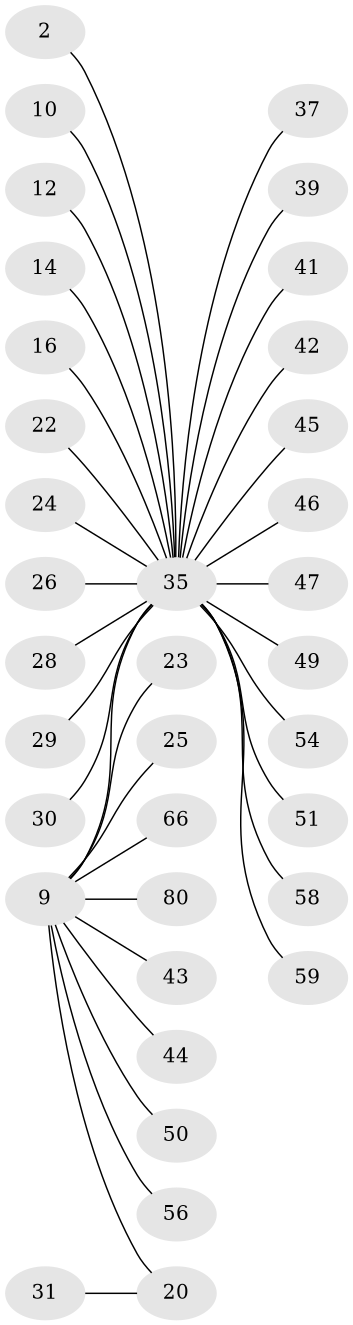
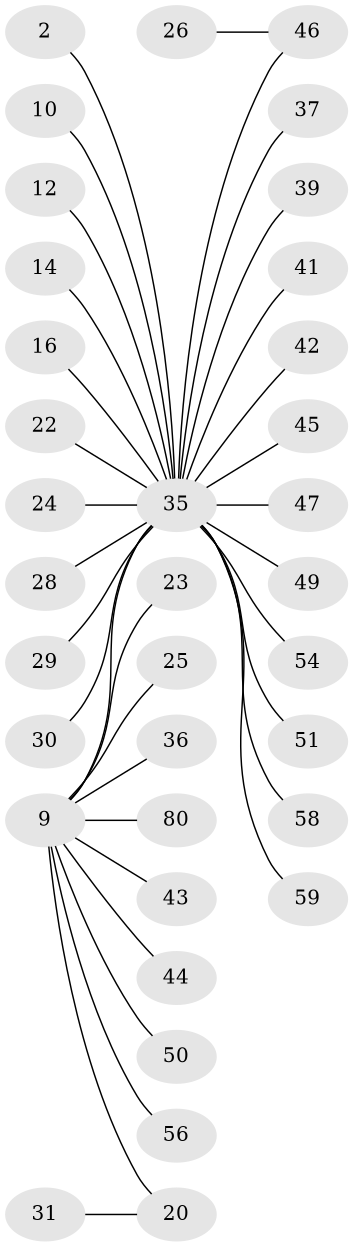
(111, 584) -> (243, 32)
(177, 820) -> (177, 742)
